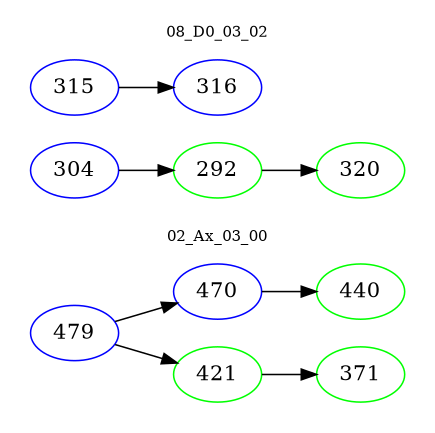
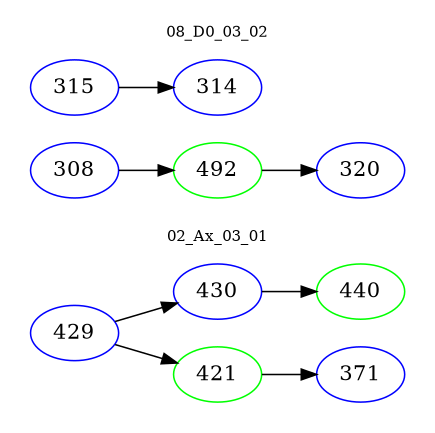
(218, 87) -> (218, 87)
(75, 170) -> (75, 170)
(218, 170) -> (218, 170)
(361, 170) -> (361, 170)
(218, 237) -> (218, 237)
(218, 292) -> (218, 292)
(75, 333) -> (75, 333)
(361, 374) -> (361, 374)
